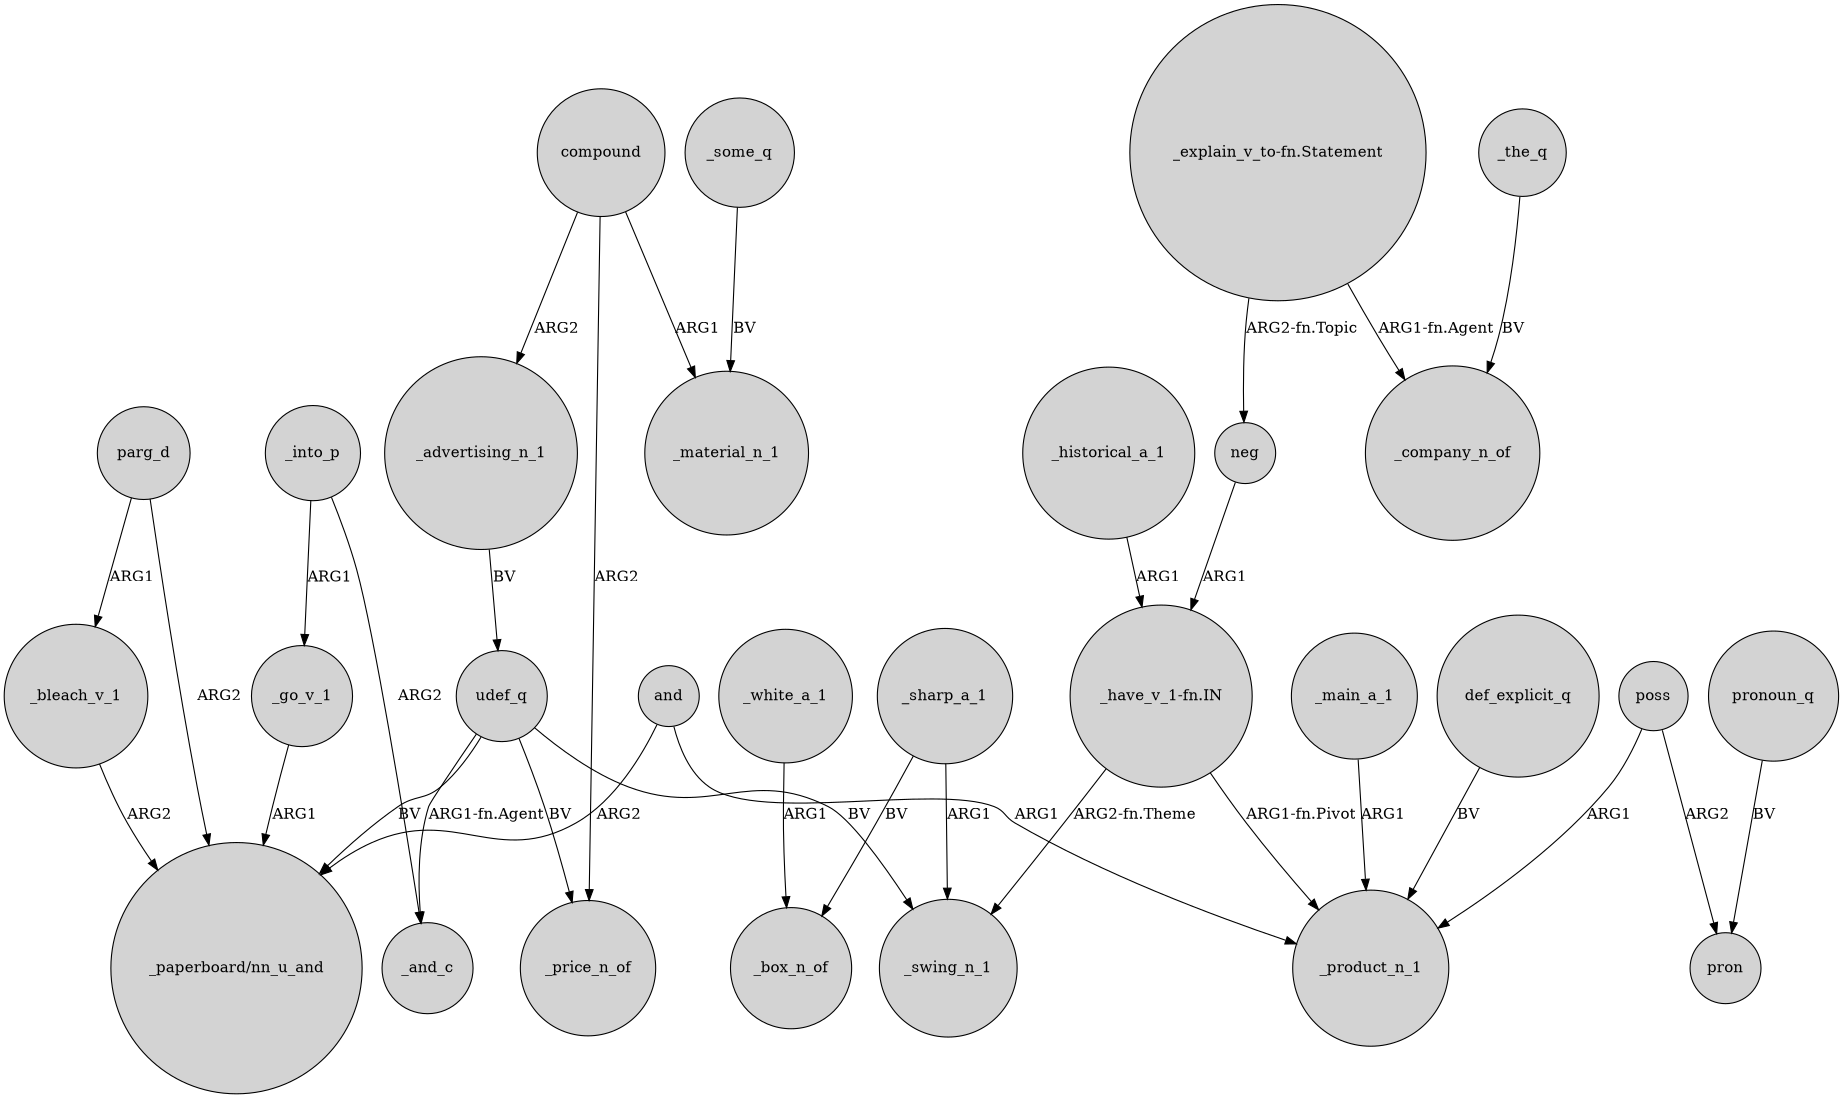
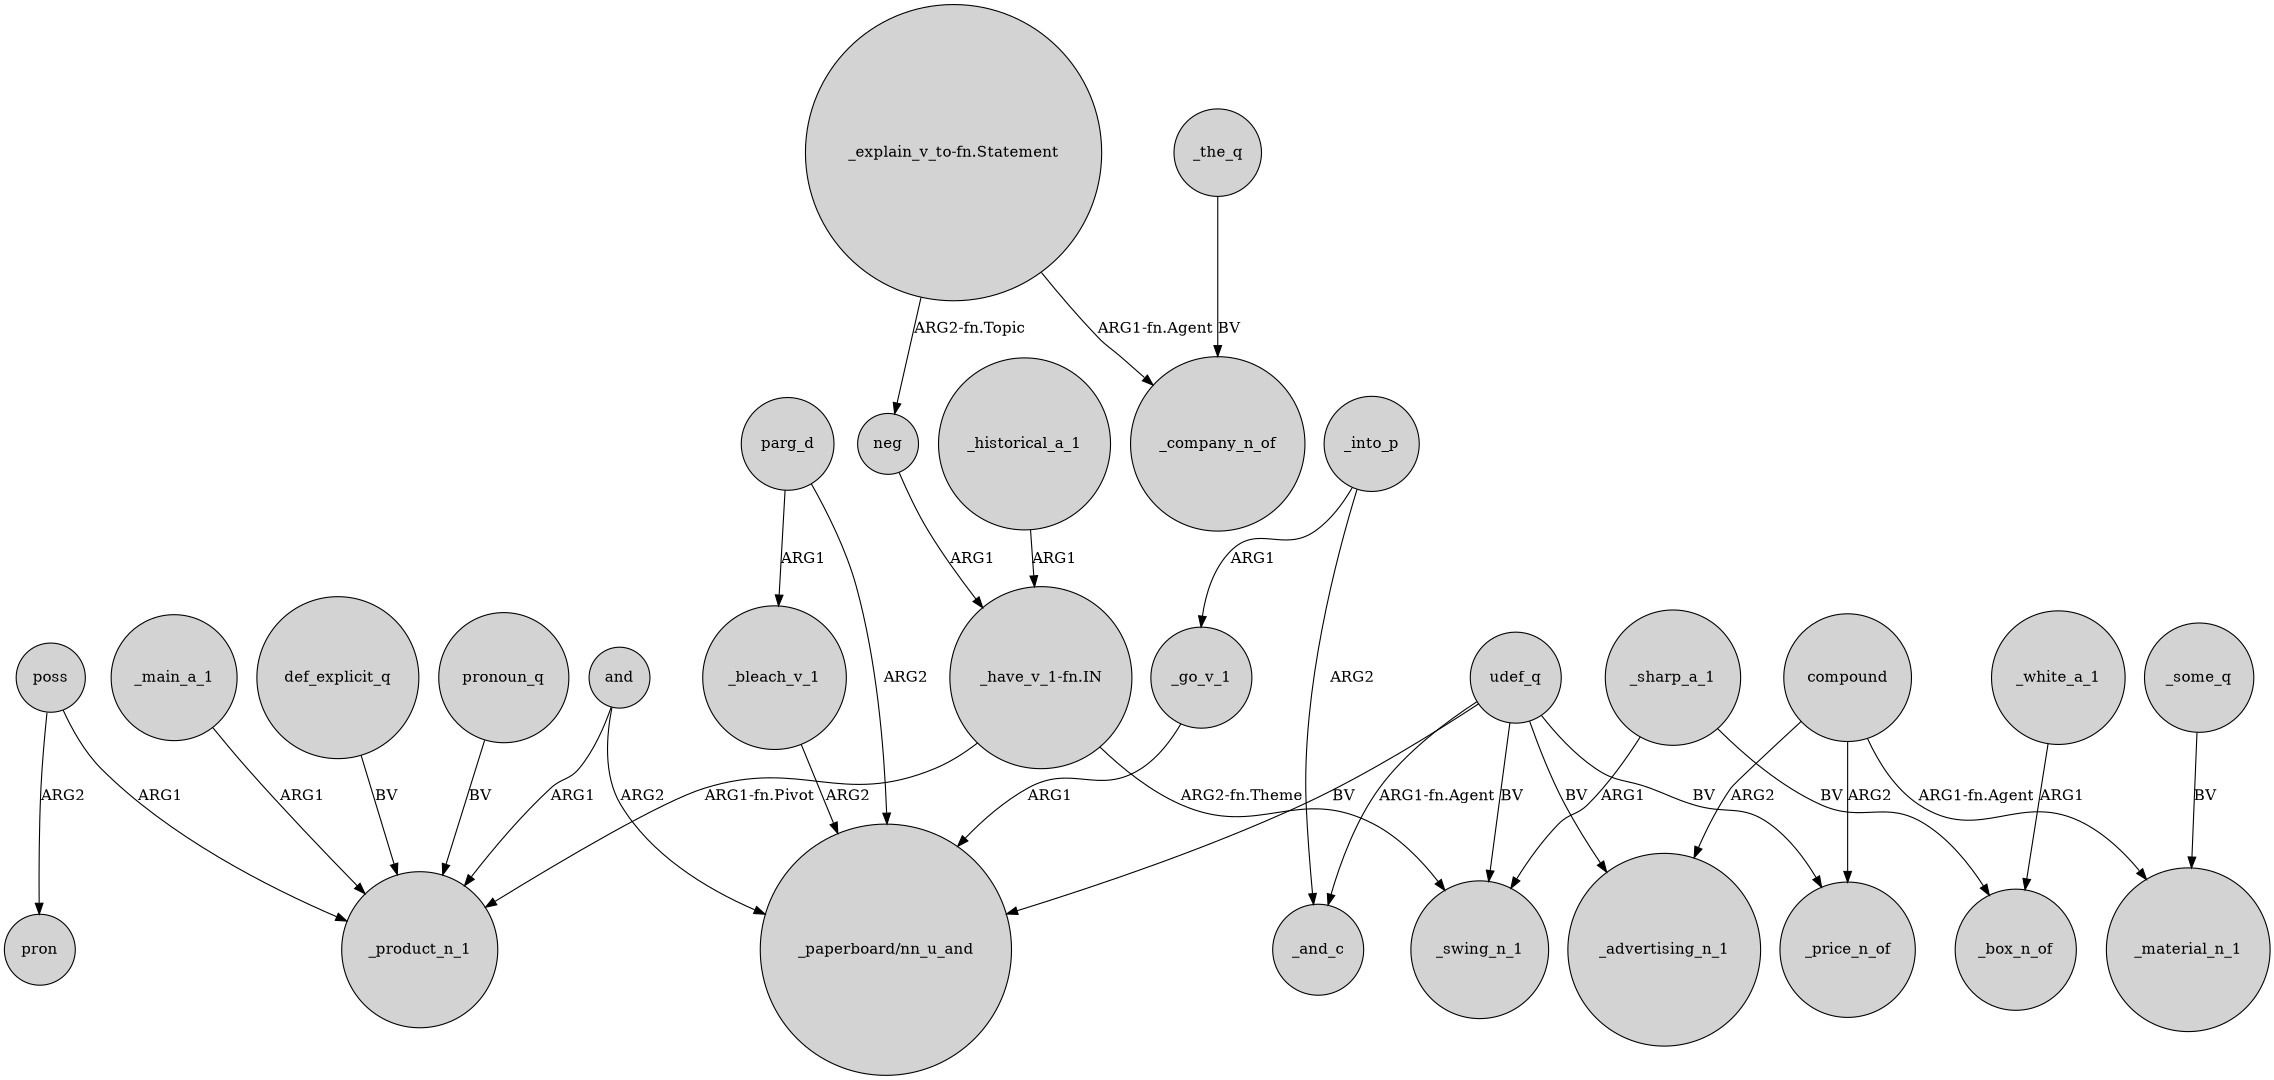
(698, 329) -> (1976, 796)
(493, 594) -> (1560, 795)
(1748, 841) -> (465, 802)
